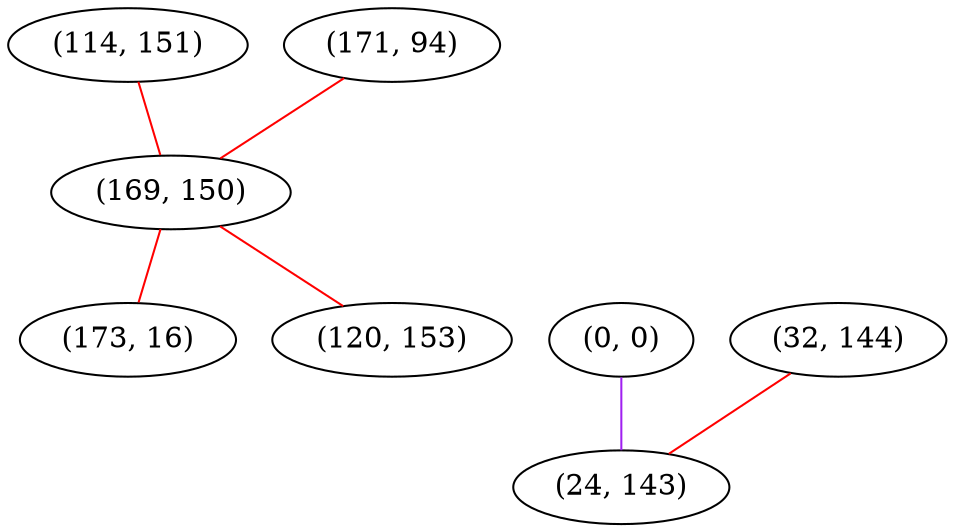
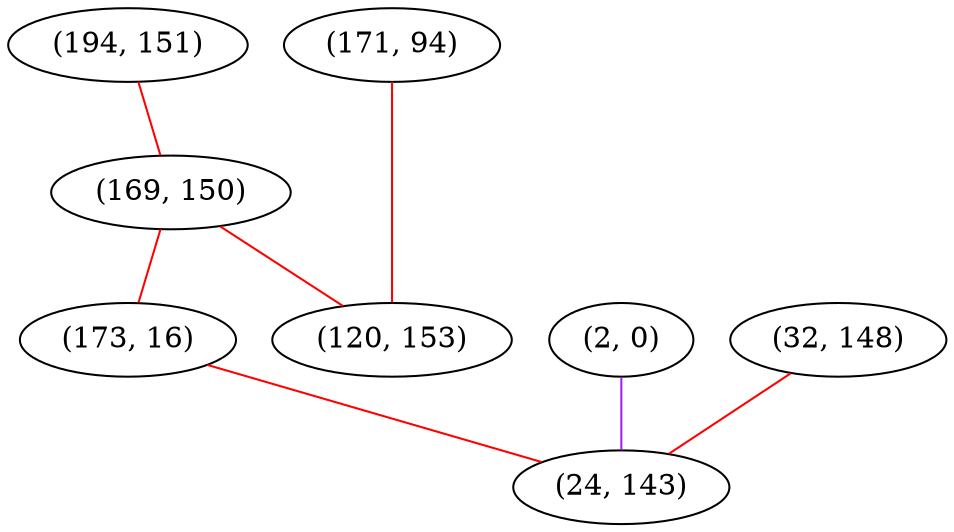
(128, 45) -> (128, 45)
(282, 118) -> (392, 192)
(621, 340) -> (621, 340)
(838, 340) -> (838, 340)
none -> (374, 413)
